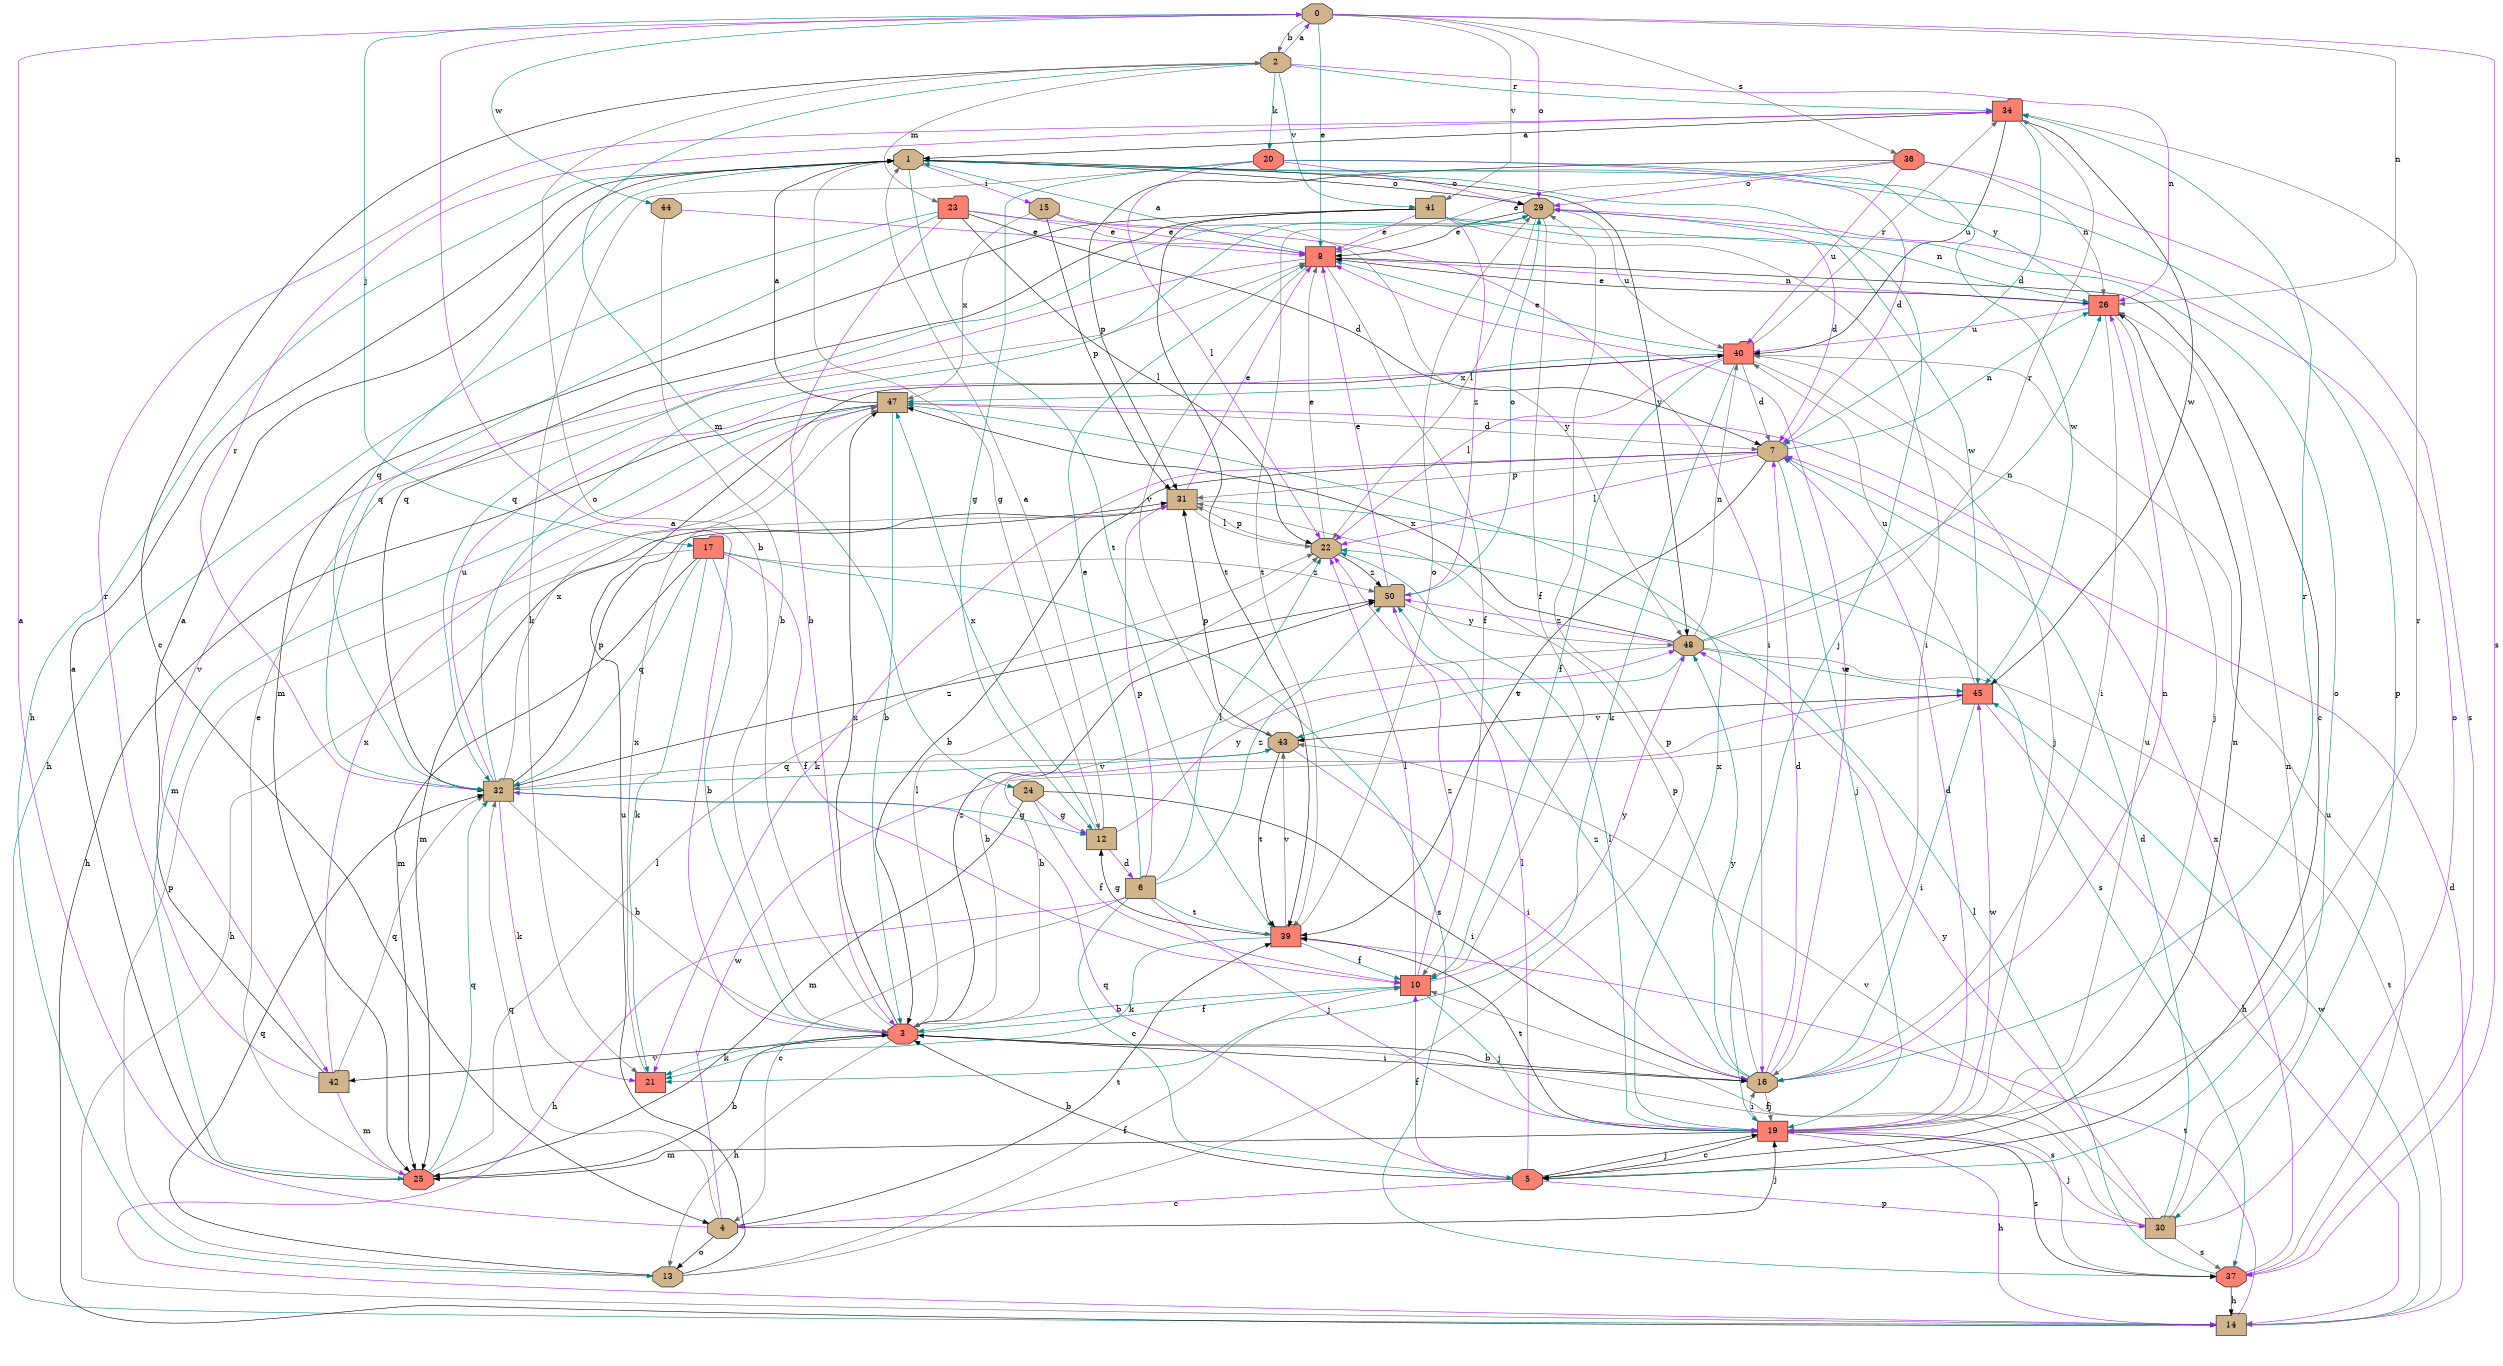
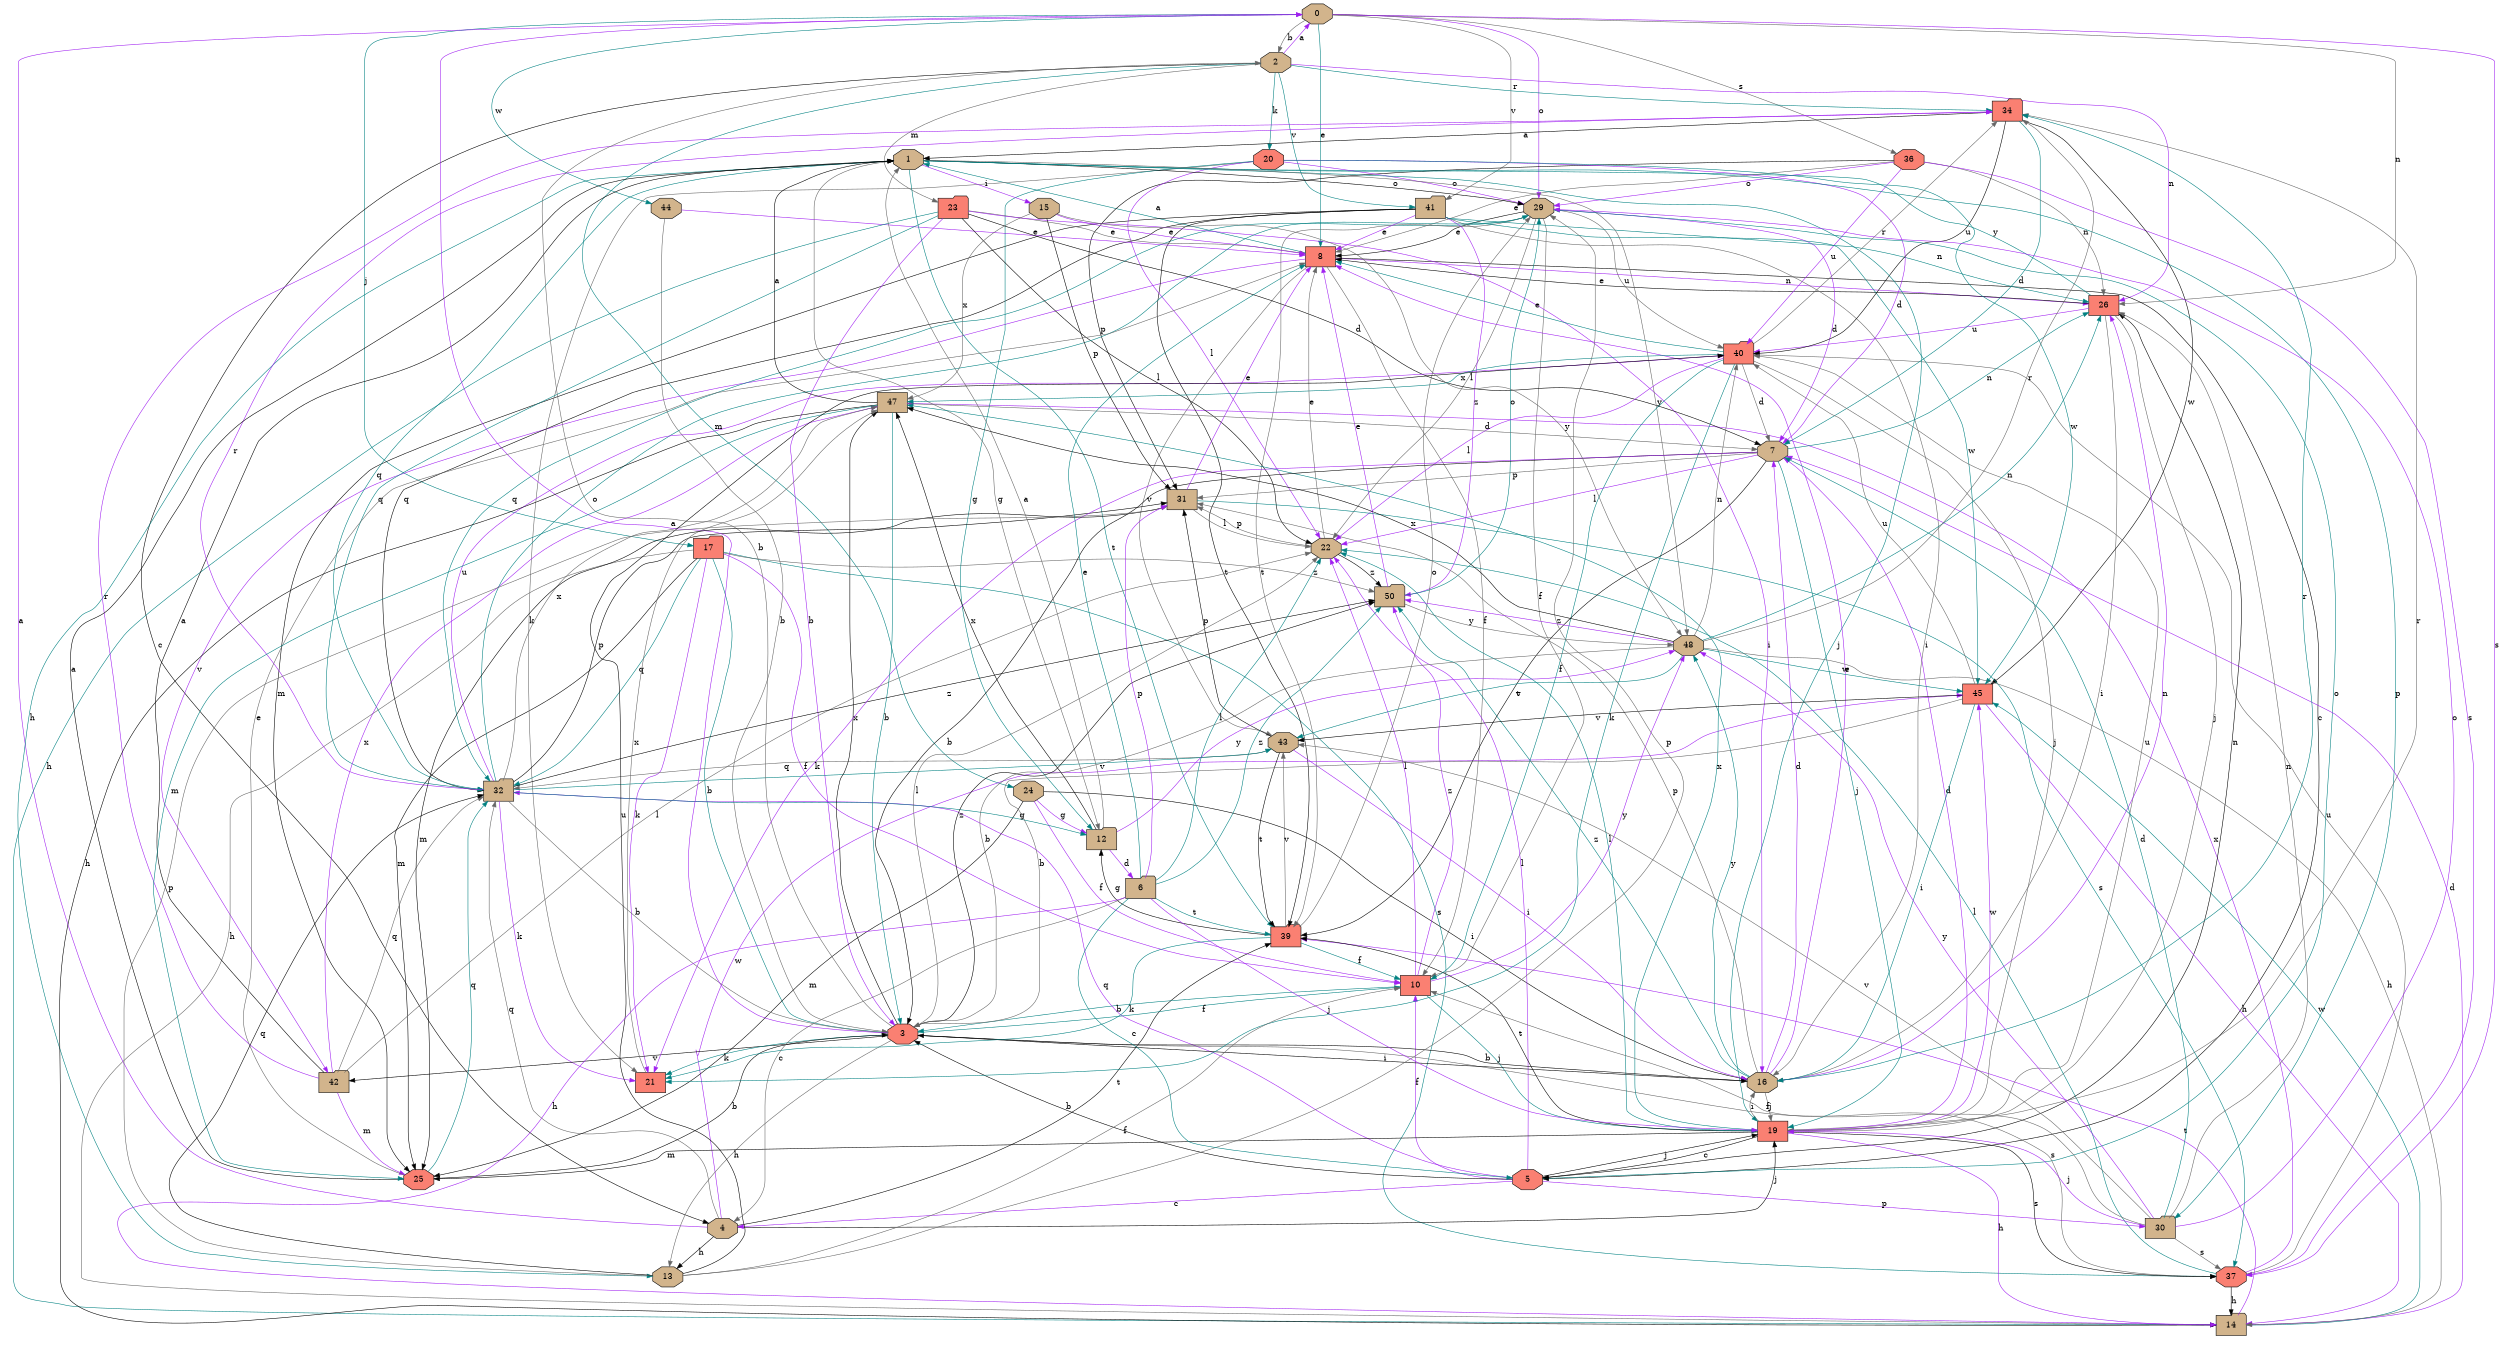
(1478, 187) -> (1478, 187)
(975, 635) -> (975, 635)
(806, 750) -> (783, 734)
(636, 805) -> (636, 805)
(2390, 985) -> (2390, 985)
(701, 1253) -> (701, 1253)
